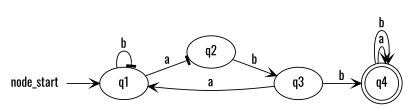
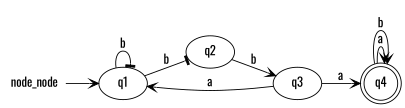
(168, 61) -> (167, 61)
(342, 77) -> (341, 77)
(35, 83) -> (35, 83)
